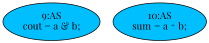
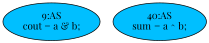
(160, 22) -> (160, 22)
